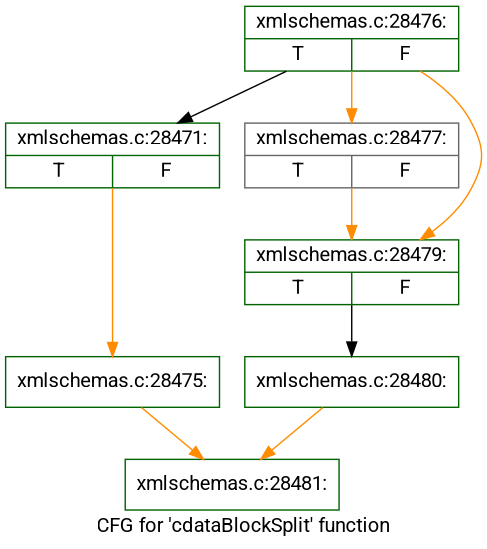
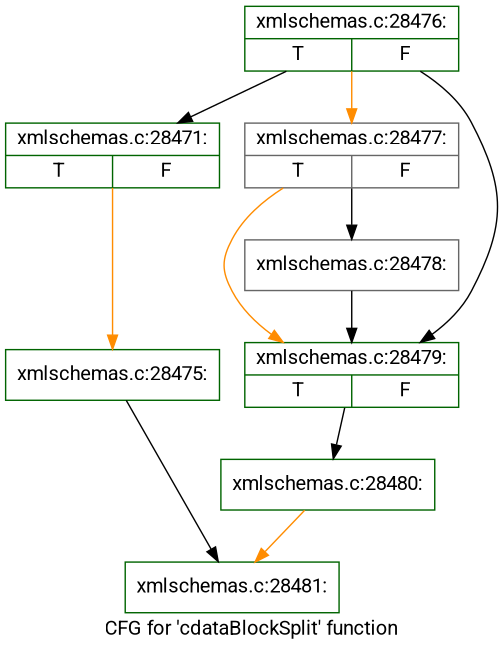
(481, 148) -> (497, 200)
none -> (352, 265)
(167, 429) -> (169, 475)
